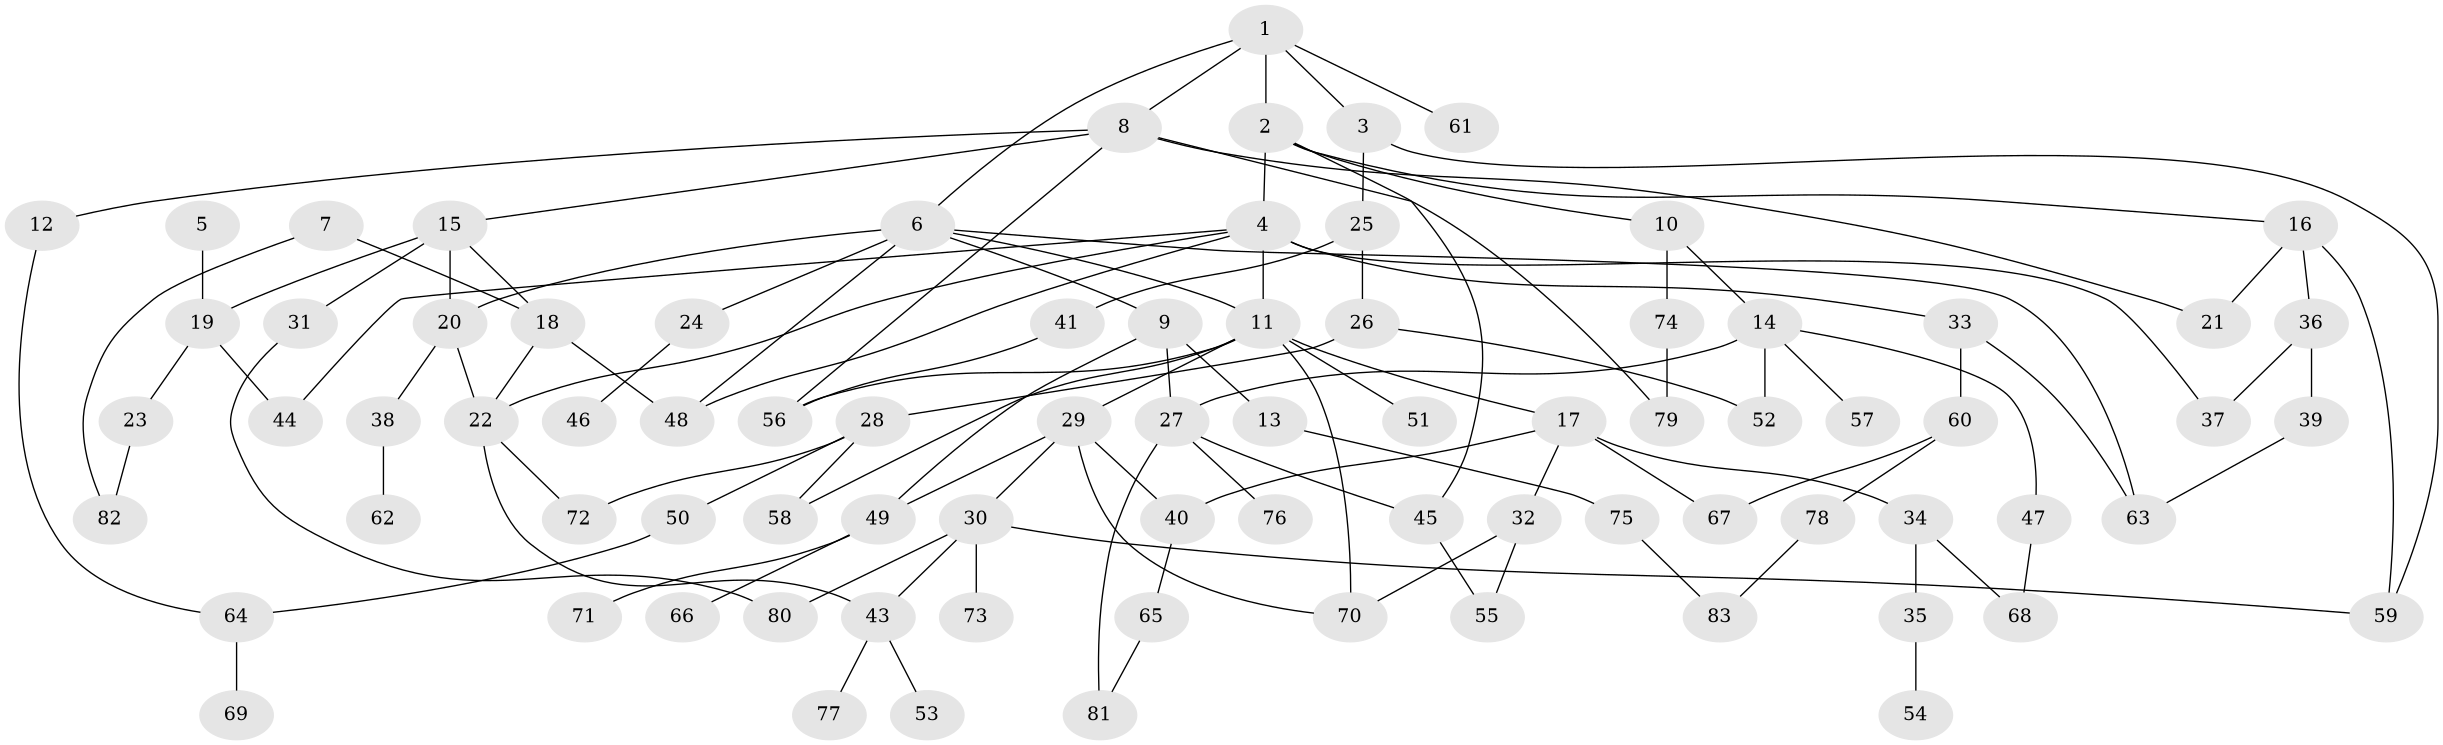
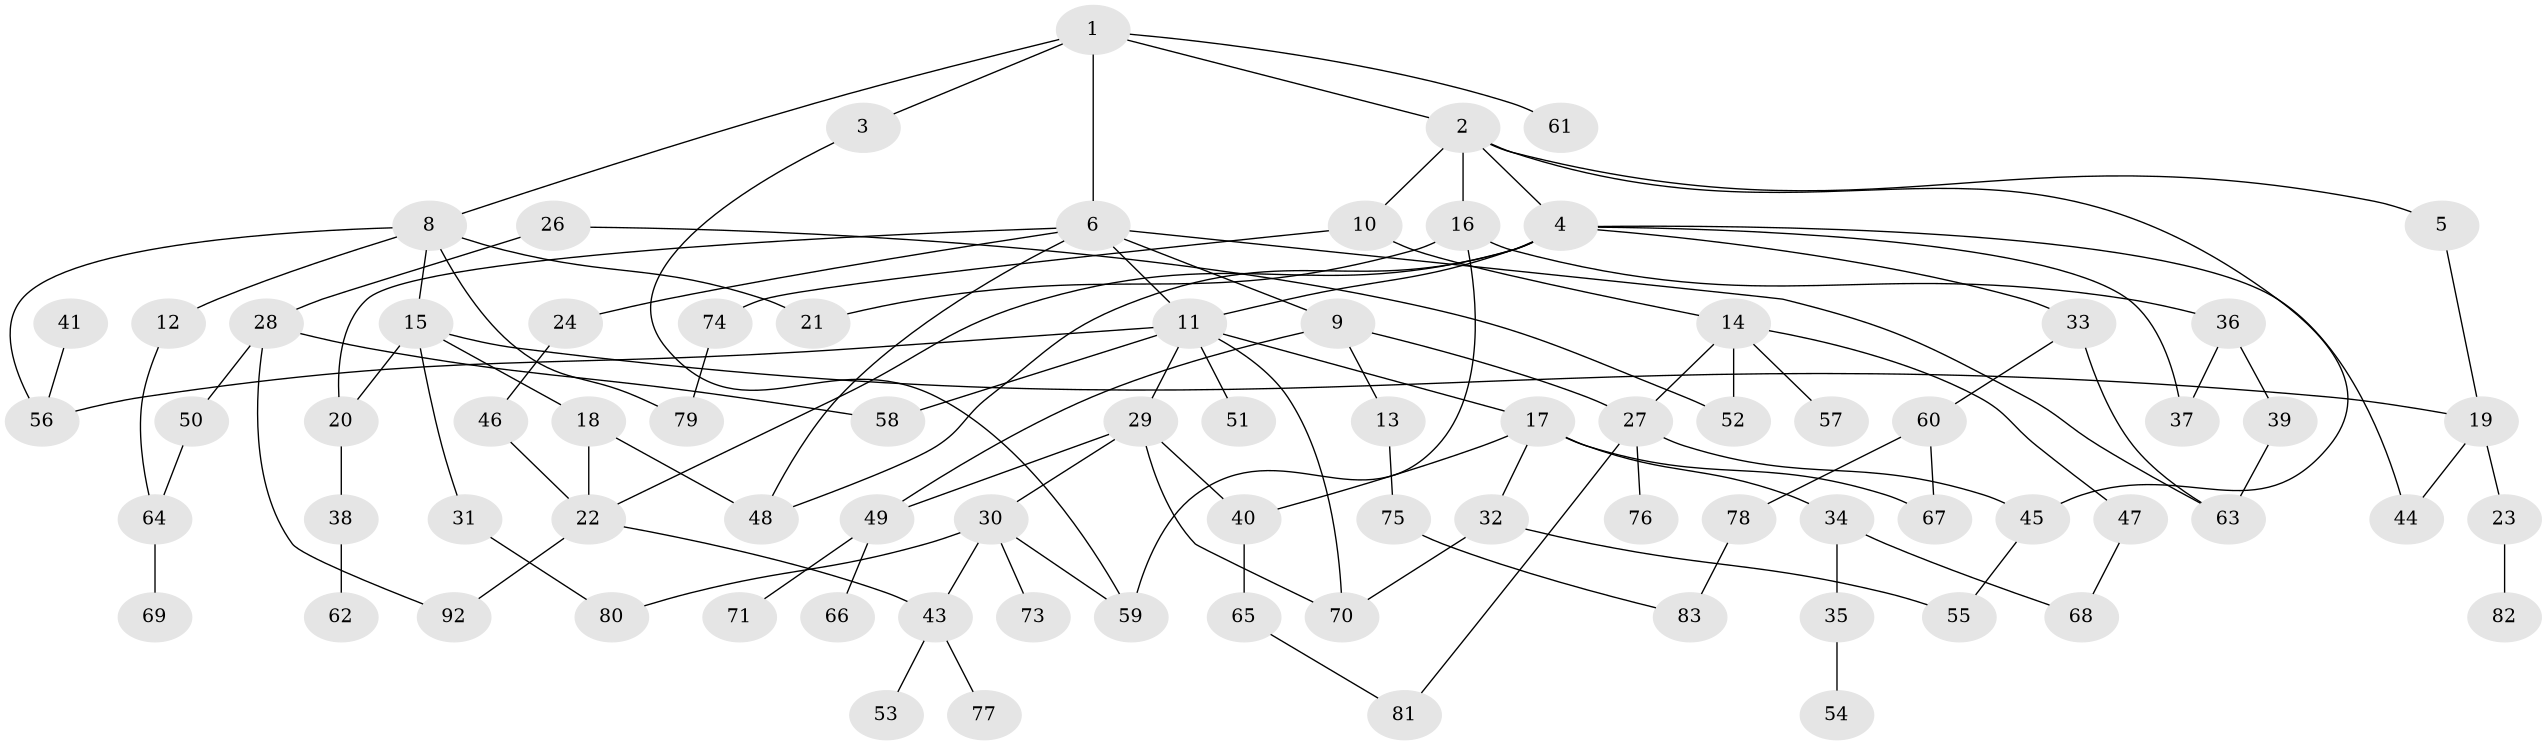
none -> (1997, 181)
(326, 226) -> none
(1362, 226) -> none
(466, 373) -> (540, 470)
(579, 519) -> (454, 617)
